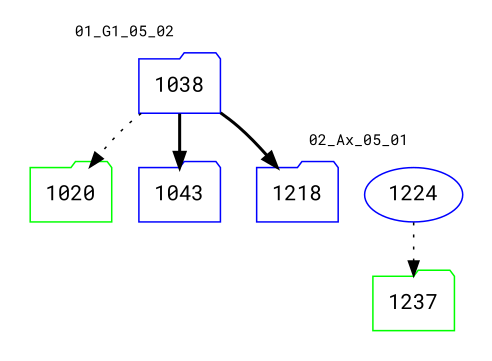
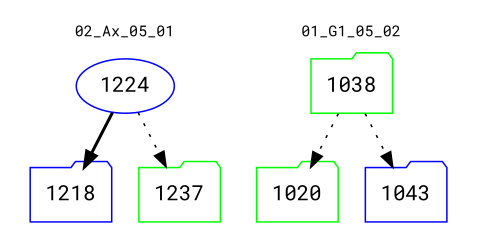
(180, 86) -> (352, 86)
(180, 133) -> (375, 134)
(254, 141) -> (102, 133)
